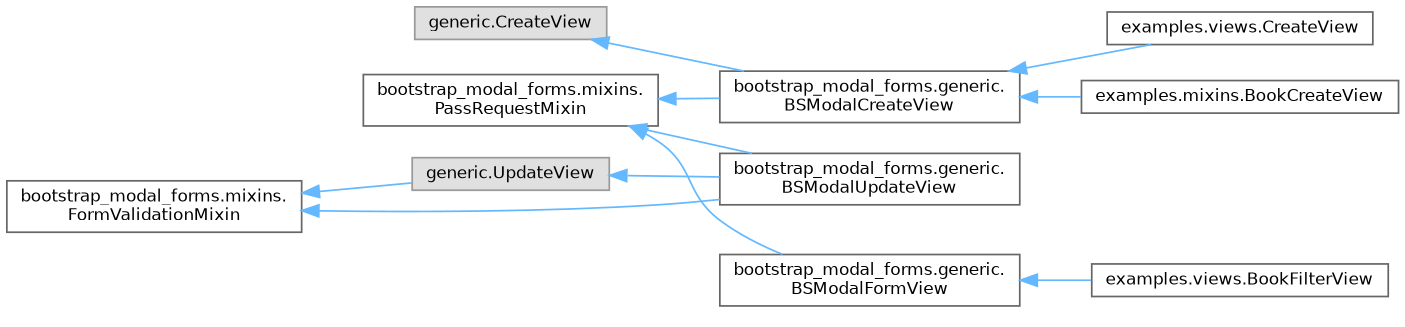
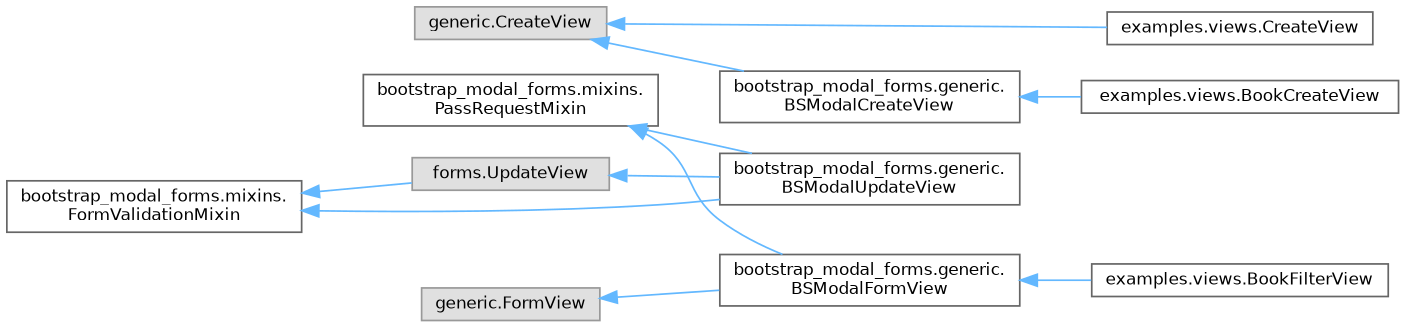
(1089, 56) -> (866, 26)
(1240, 97) -> (1240, 97)
(698, 98) -> none
(511, 174) -> (511, 174)
none -> (511, 304)
